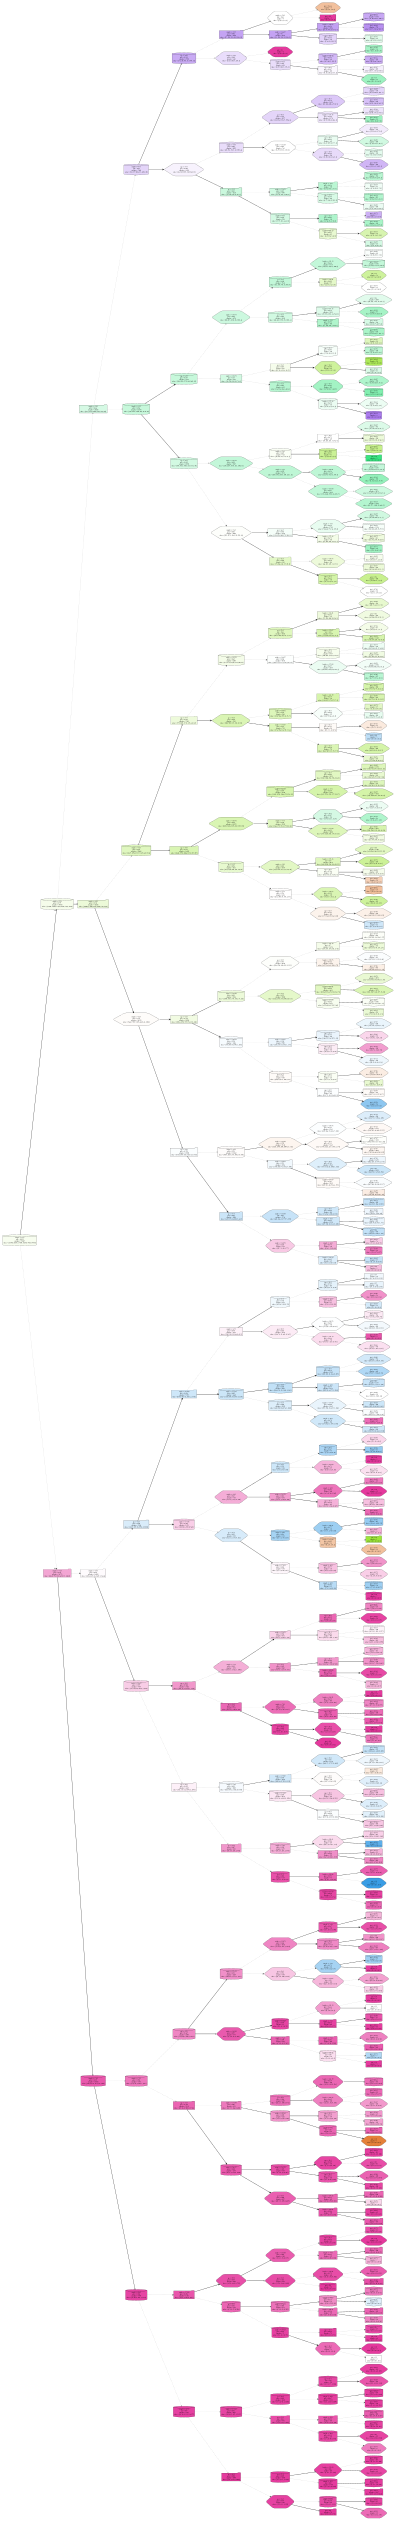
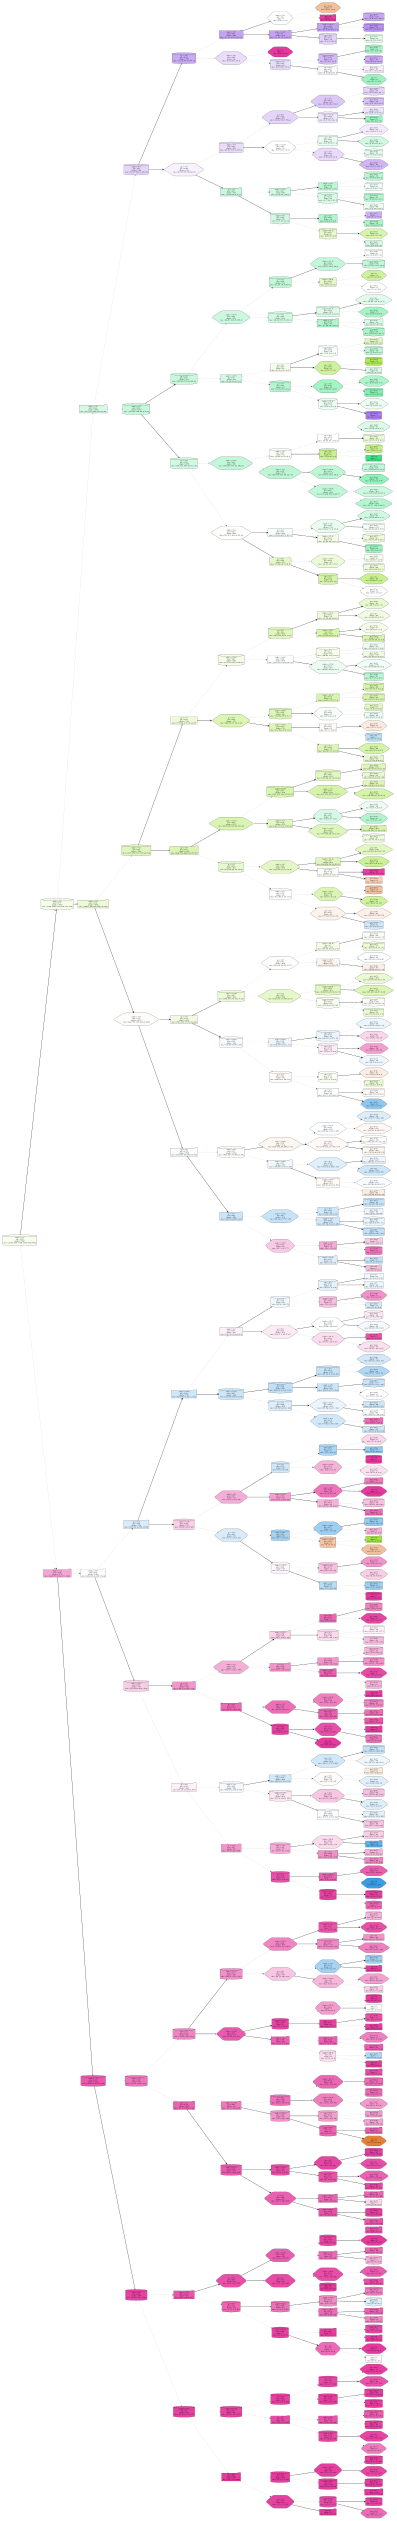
(374, 872) -> (374, 872)
none -> (374, 2072)
